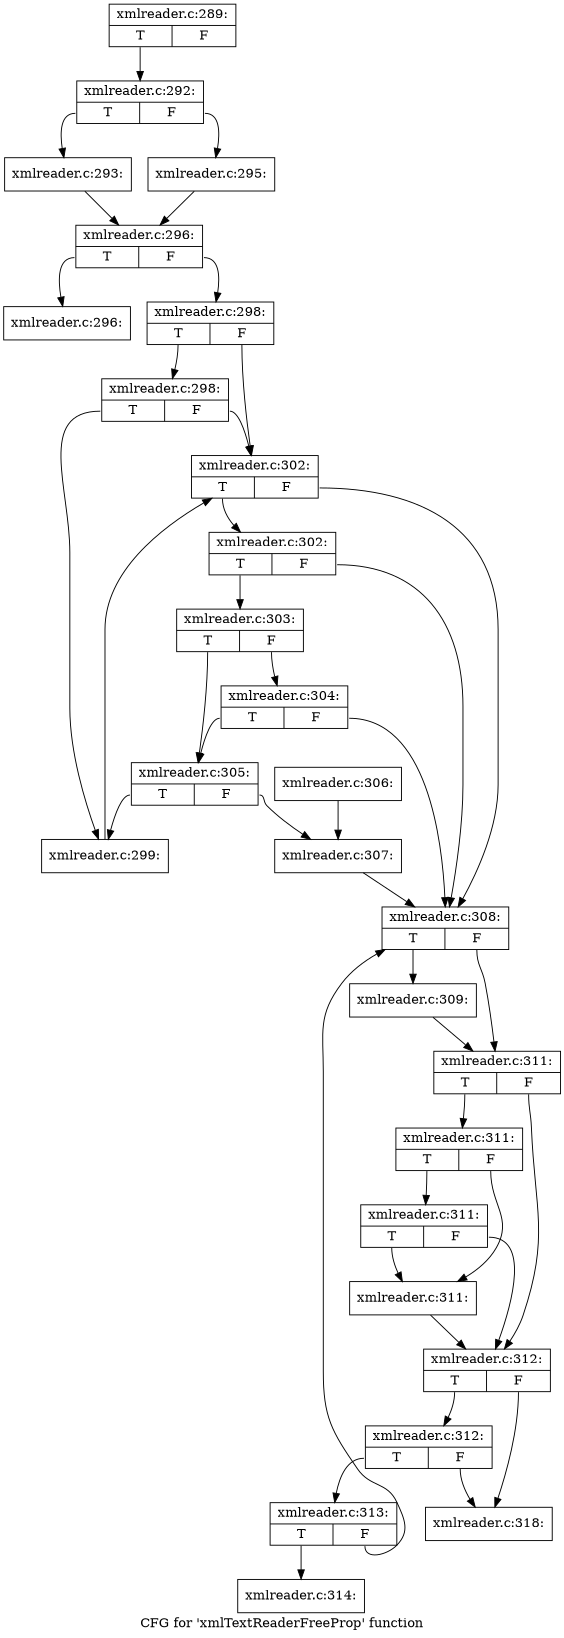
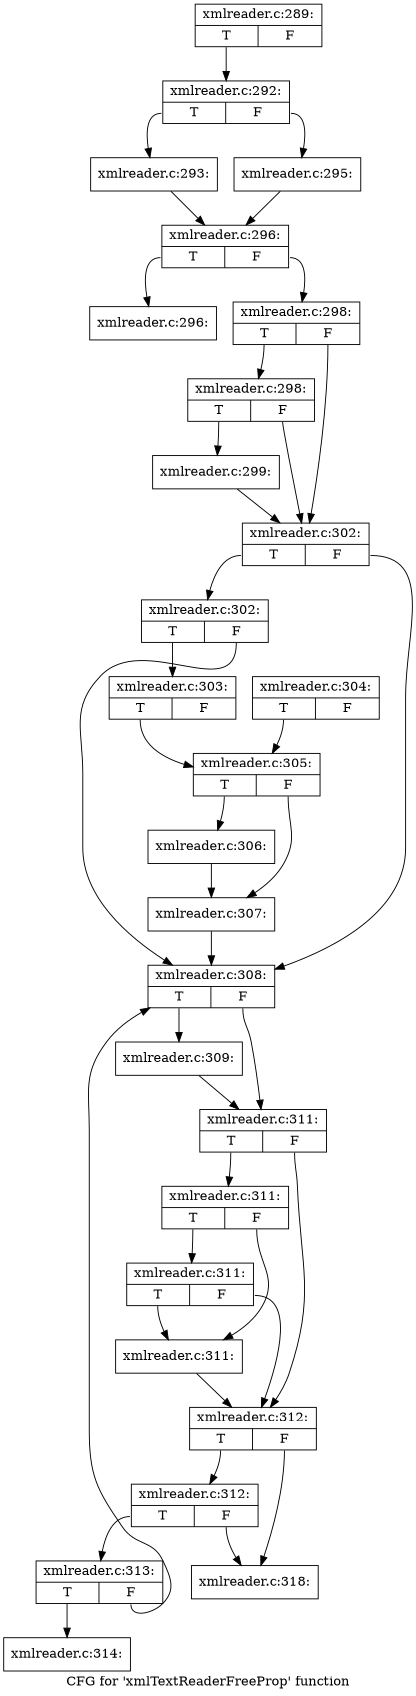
(272, 664) -> none
(426, 788) -> none
(117, 810) -> (223, 809)
